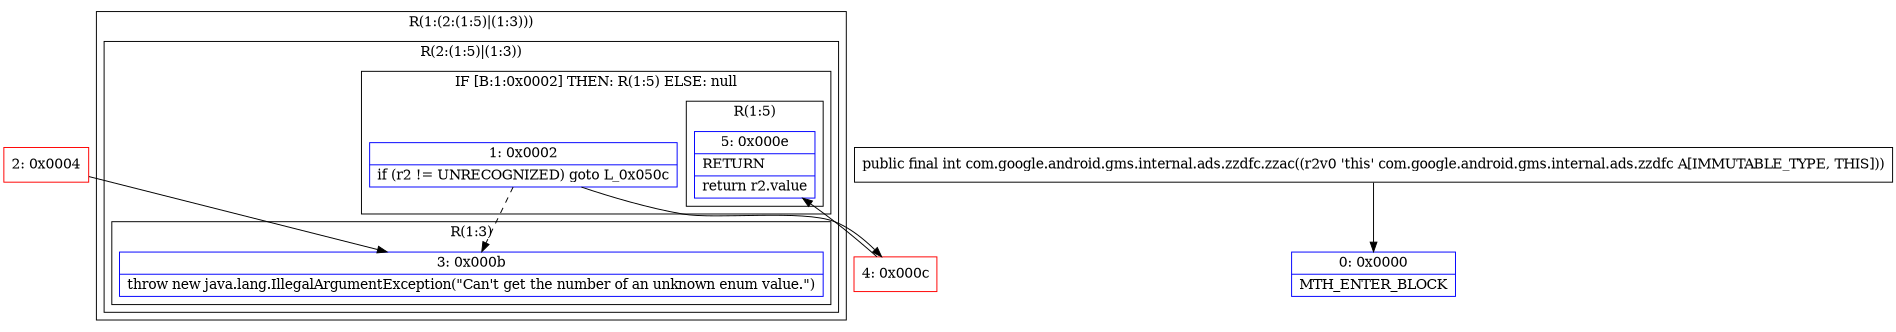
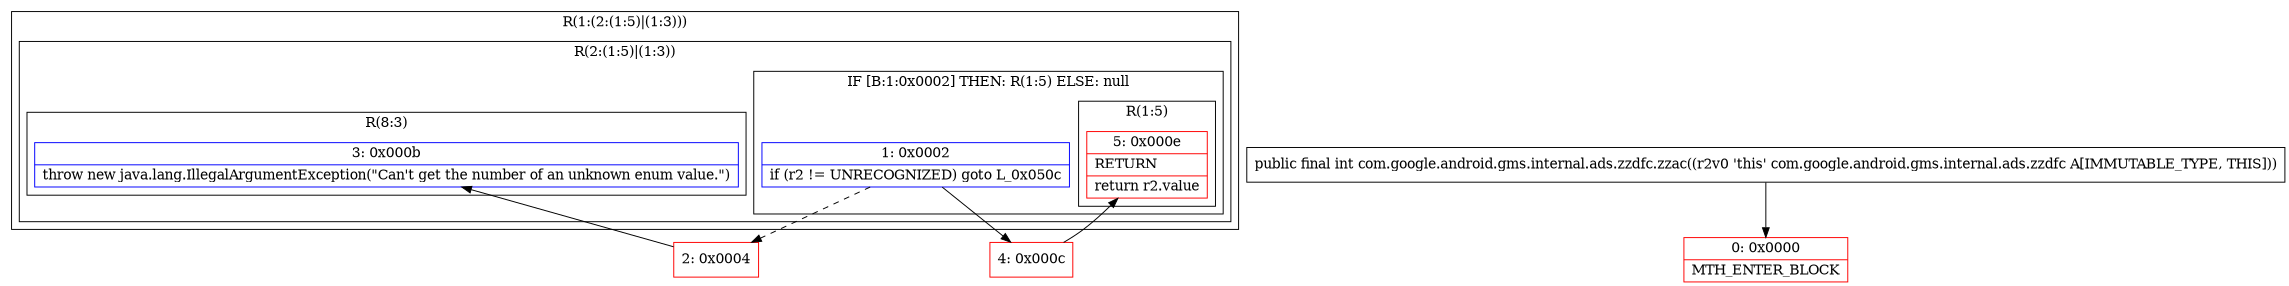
(755, 165) -> (1147, 165)
(503, 208) -> (826, 207)
(471, 233) -> (387, 123)
(1374, 274) -> (1766, 260)
